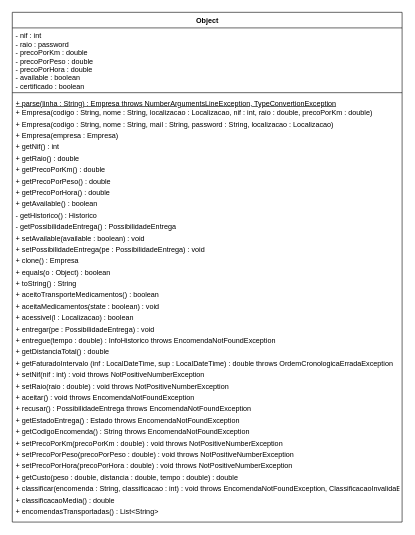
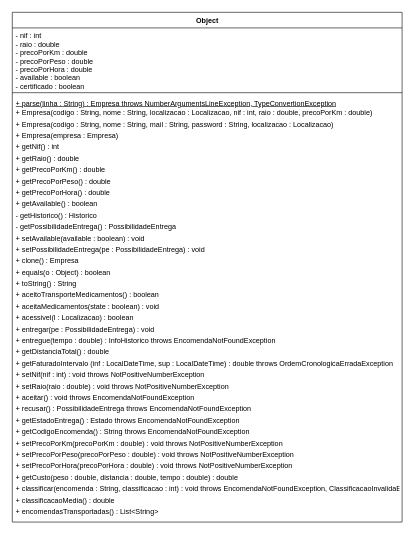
(32, 36) -> (32, 36)
